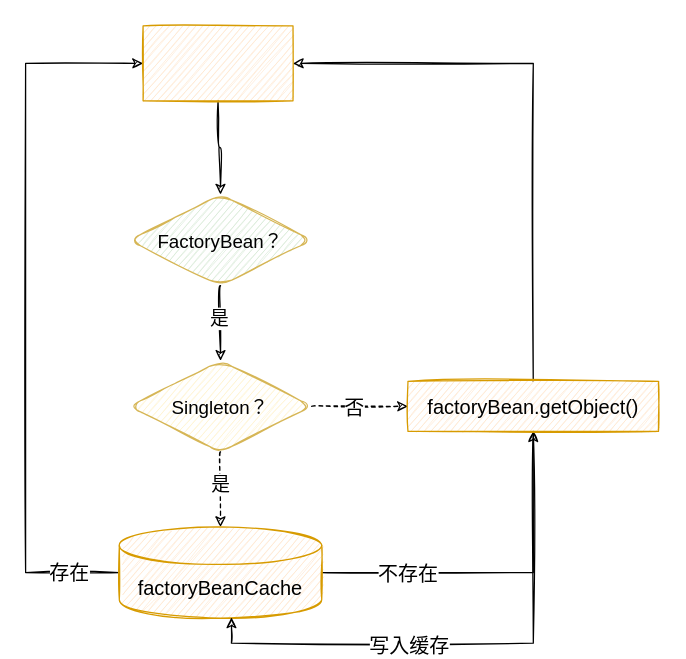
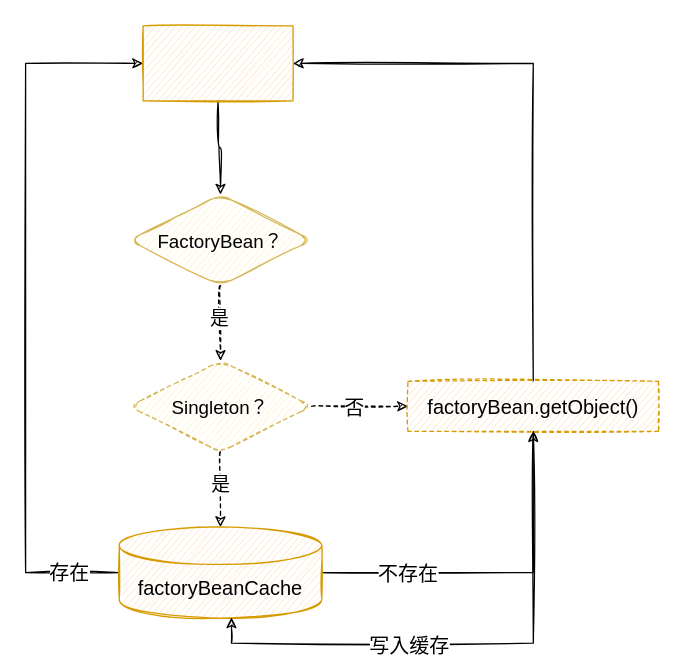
(221, 240) -> (221, 240)
(221, 342) -> (221, 342)
(221, 406) -> (221, 406)
(533, 406) -> (533, 406)
